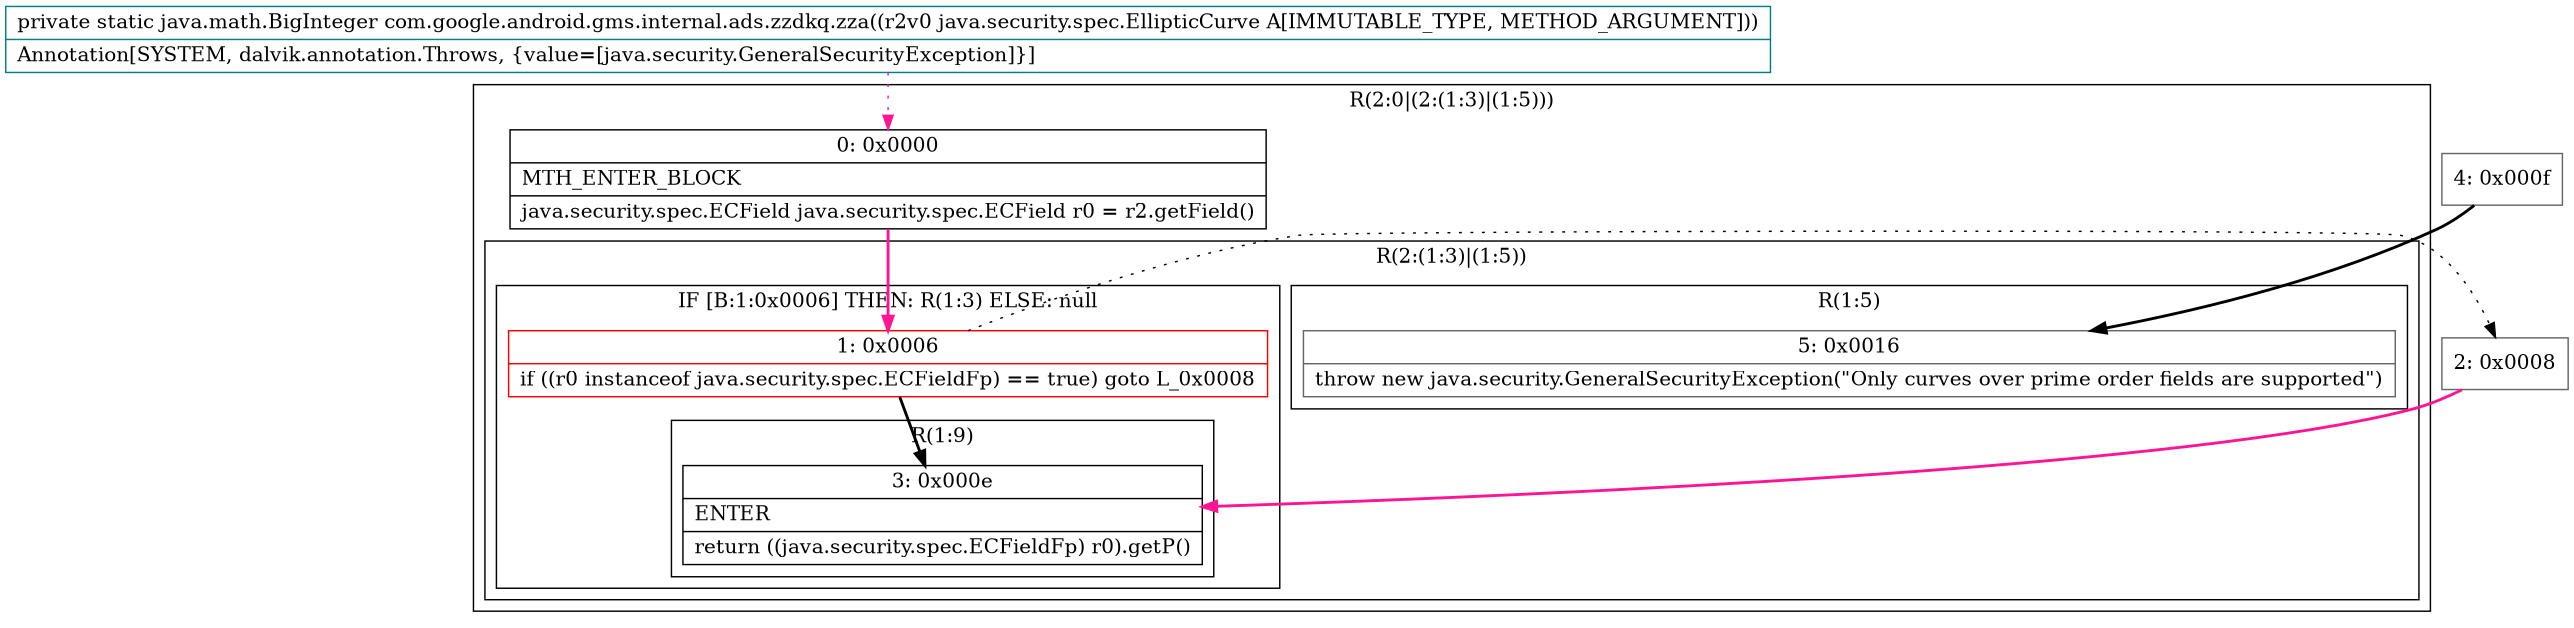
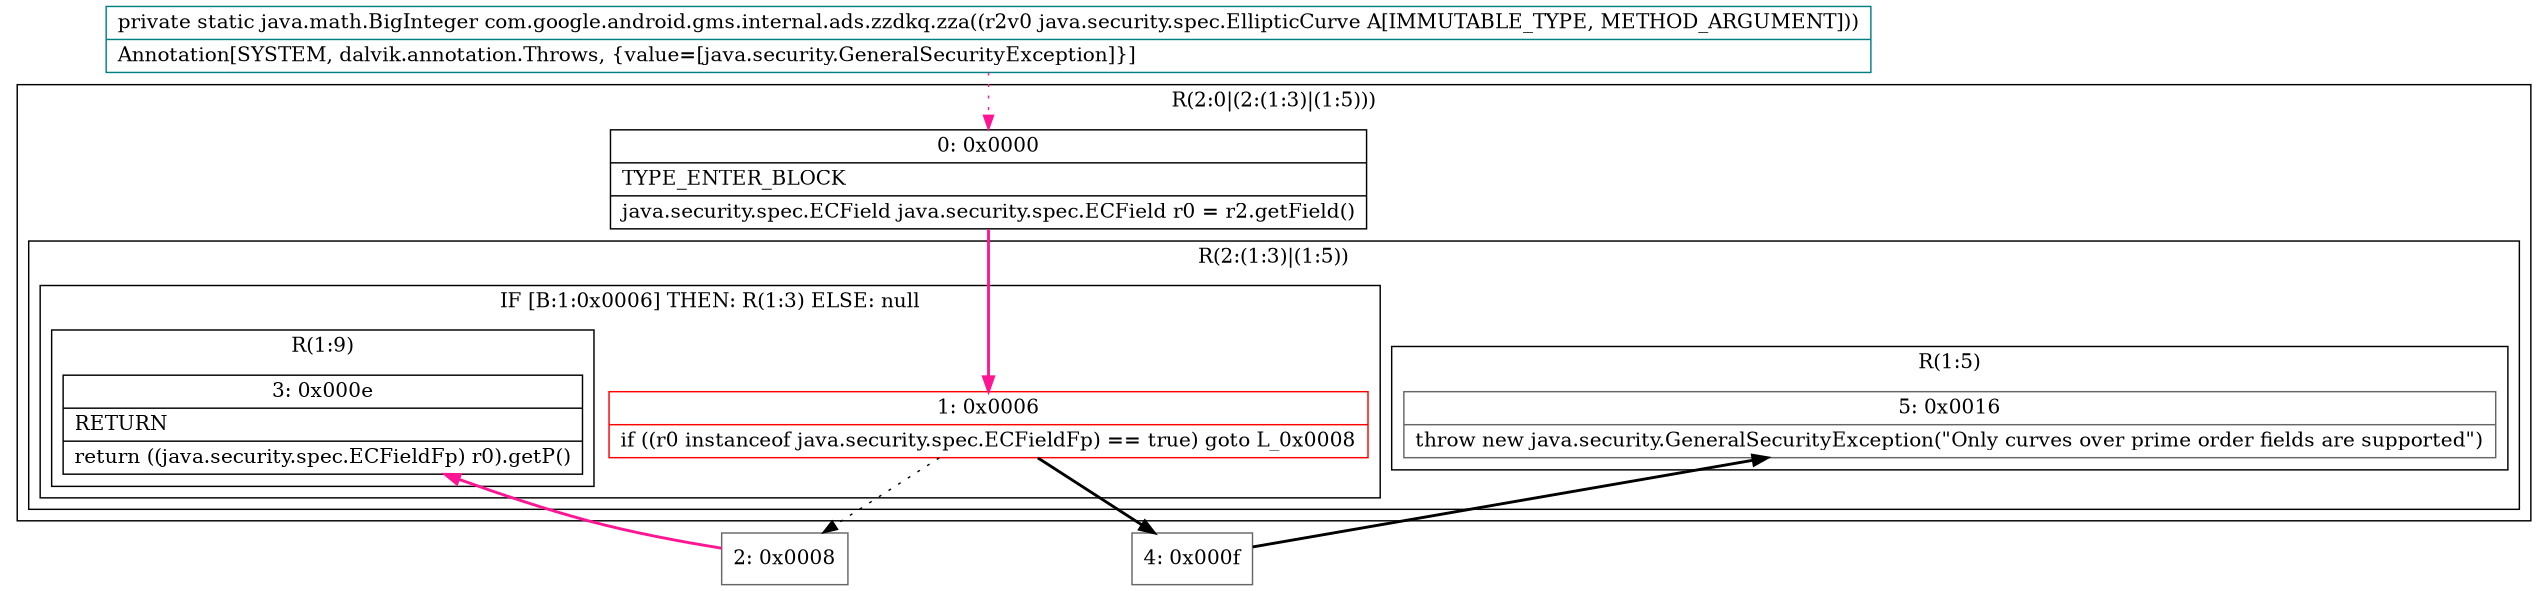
(632, 179) -> (735, 179)
(912, 430) -> (1085, 488)
(732, 514) -> (121, 424)
